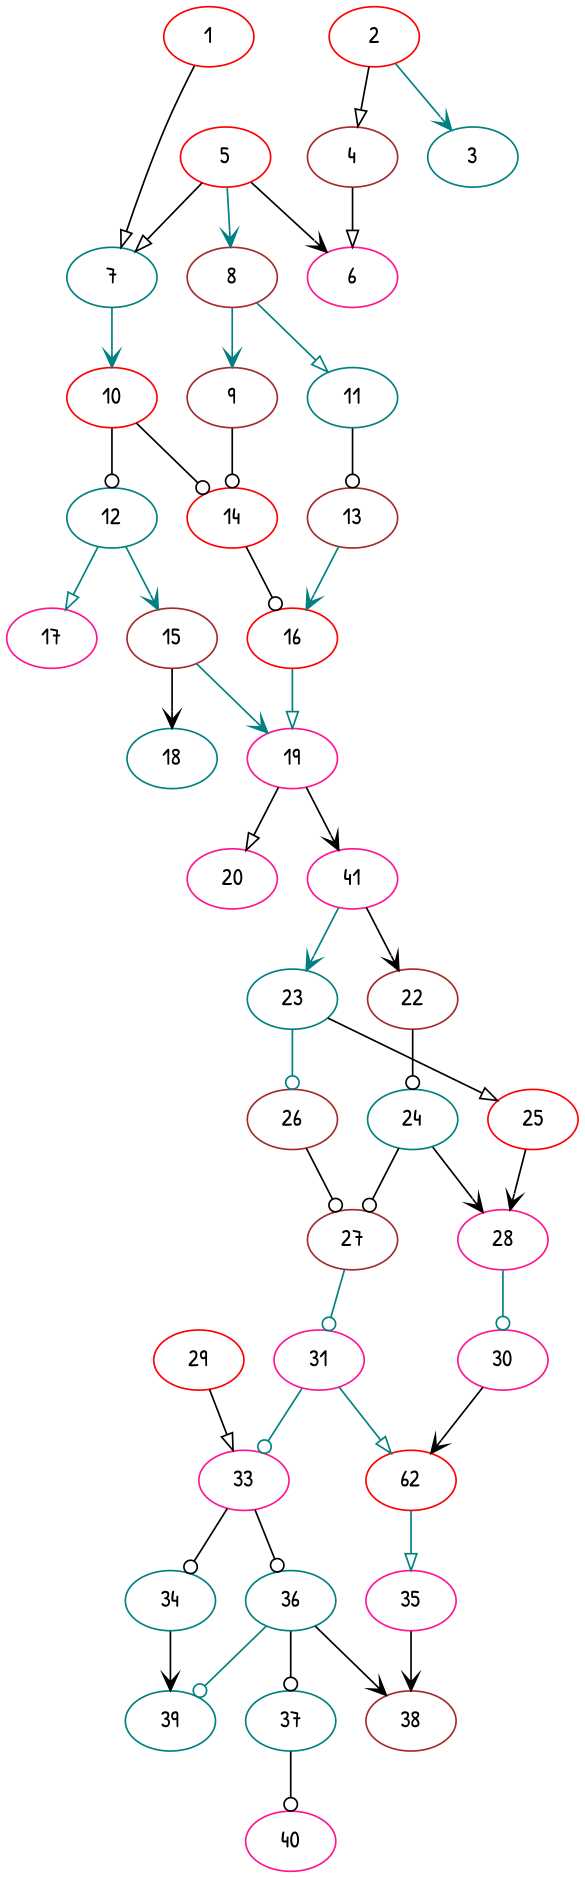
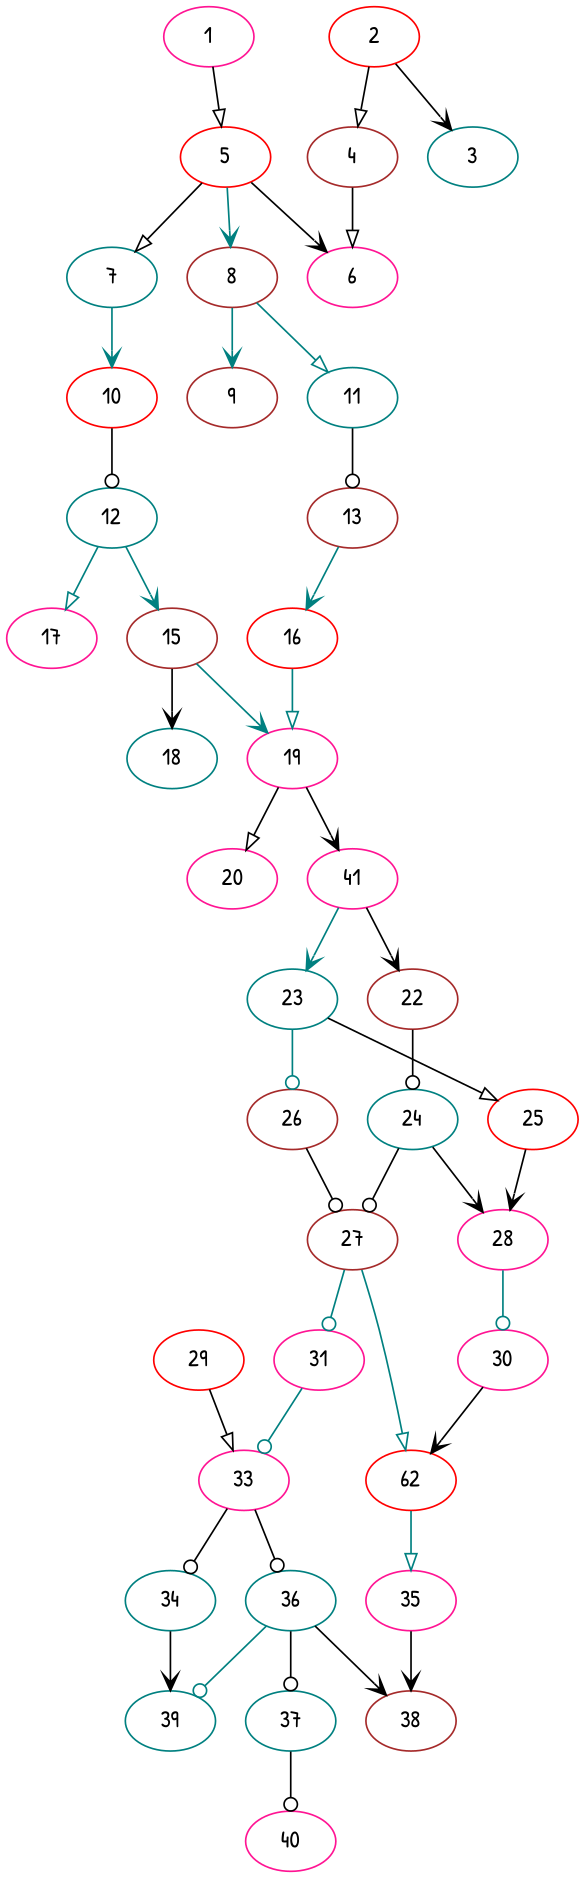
(209, 37) -> (209, 37)
(418, 90) -> (418, 90)
(157, 147) -> (216, 88)
(232, 518) -> none
(360, 1414) -> (384, 1351)
